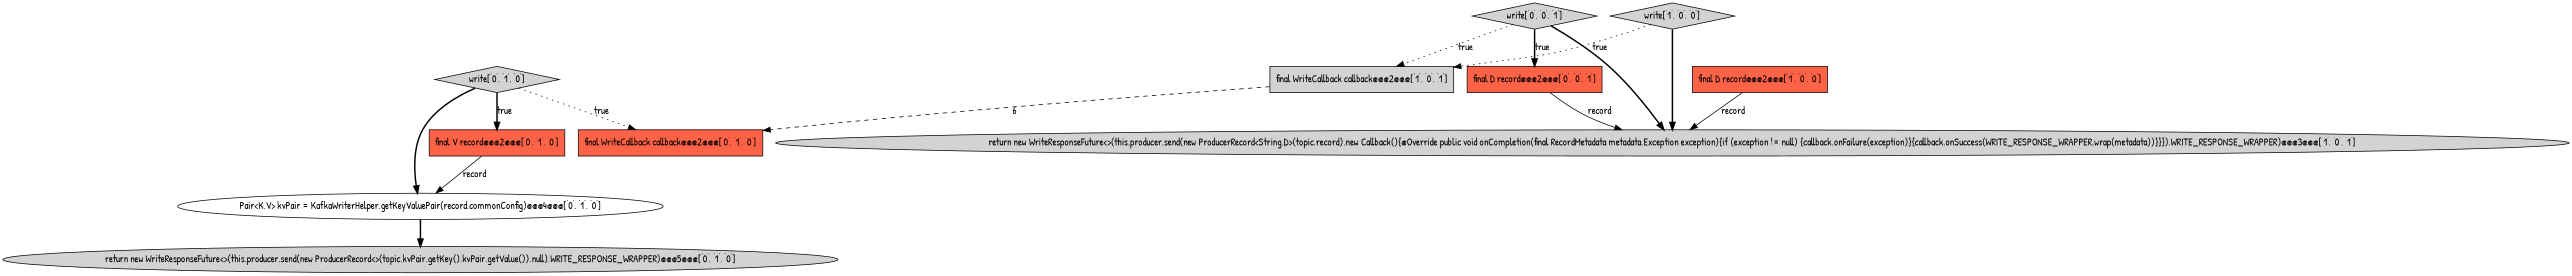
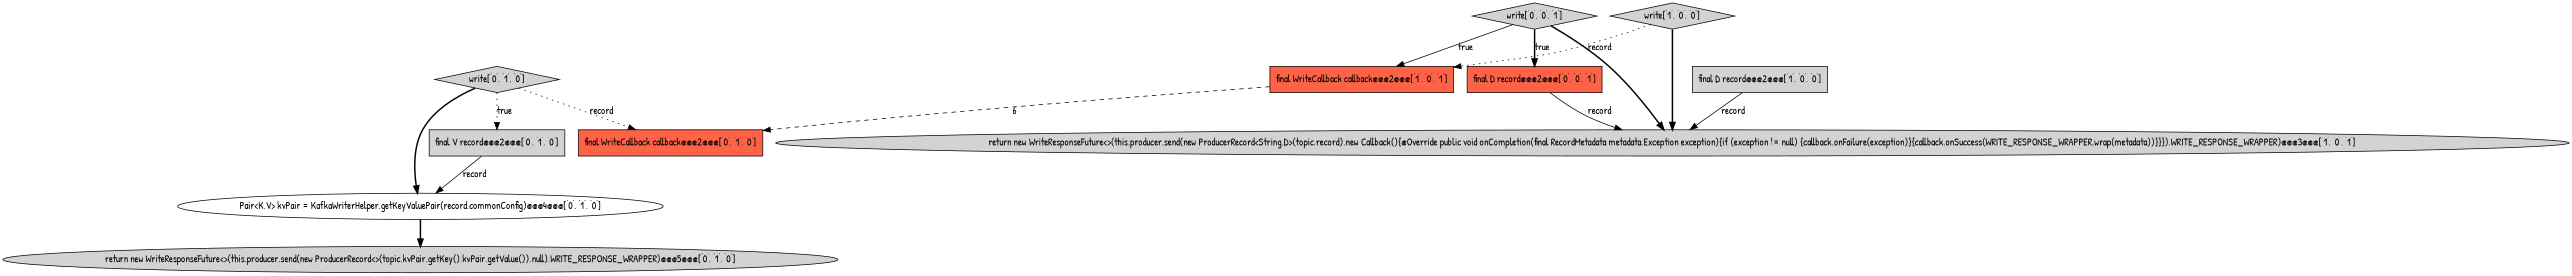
(1458, 44) -> (1458, 44)
(1600, 48) -> (1600, 48)
(1362, 79) -> (1362, 79)
(1760, 79) -> (1760, 79)
(497, 108) -> (497, 108)
(602, 111) -> (602, 111)
(497, 143) -> (497, 143)
